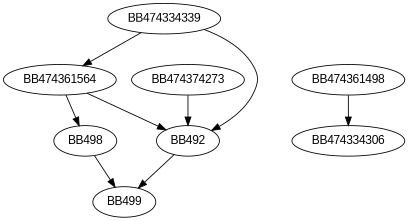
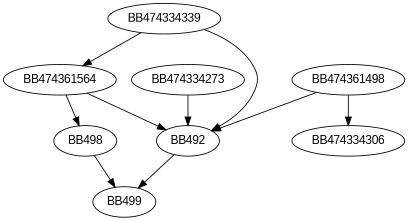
(188, 80) -> (188, 80)
none -> (268, 110)
